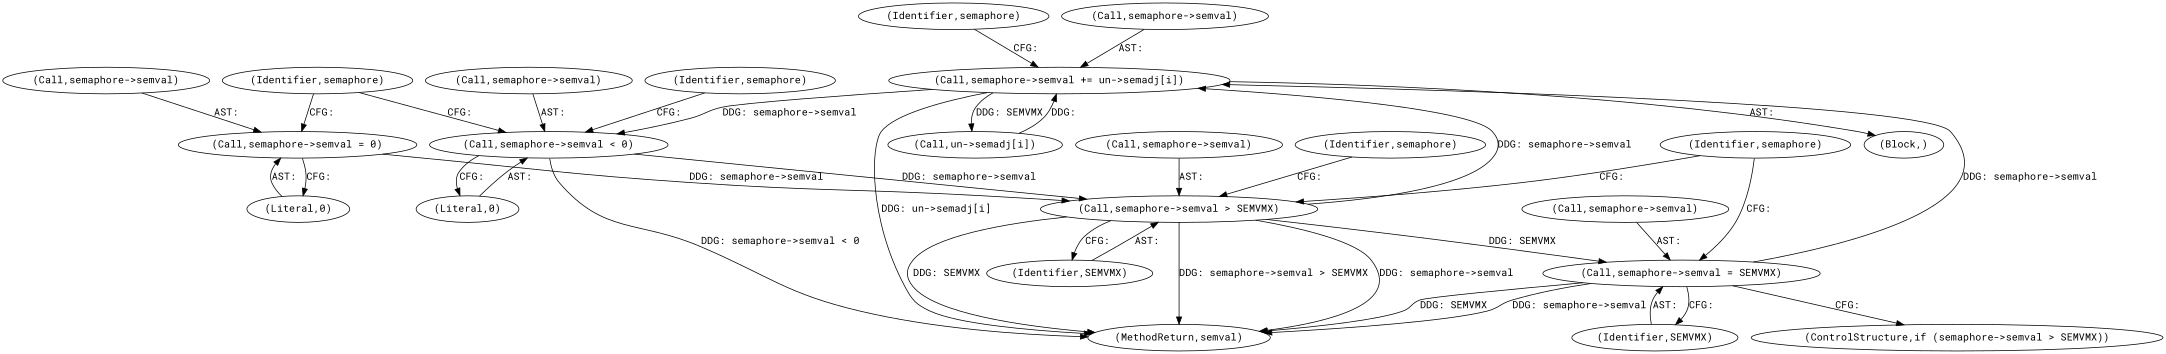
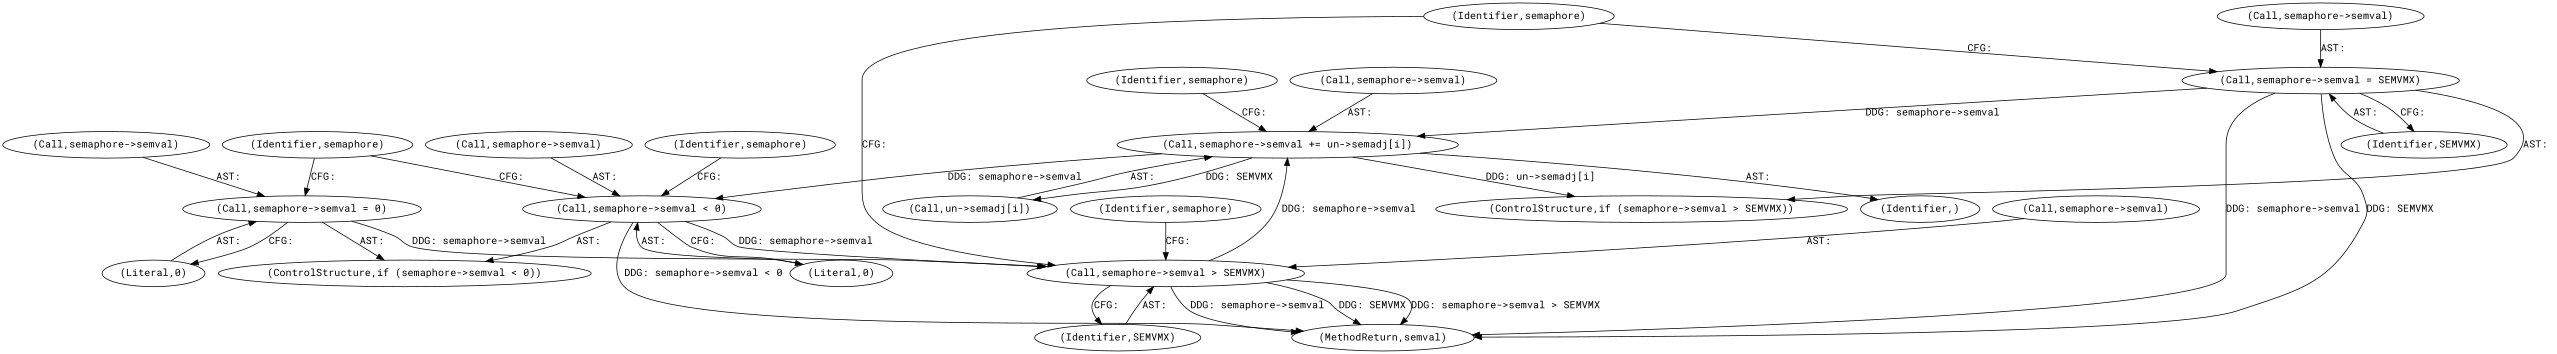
(1067, 113) -> (1146, 177)
(1904, 145) -> (1920, 209)
(1433, 239) -> none
(889, 248) -> (1460, 176)
none -> (405, 273)
(1851, 306) -> (2539, 145)
